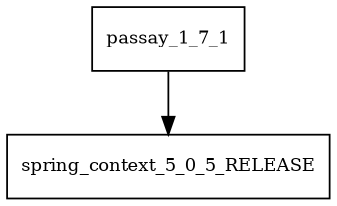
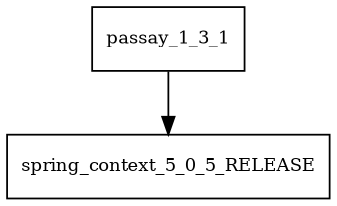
(168, 39) -> (168, 39)
